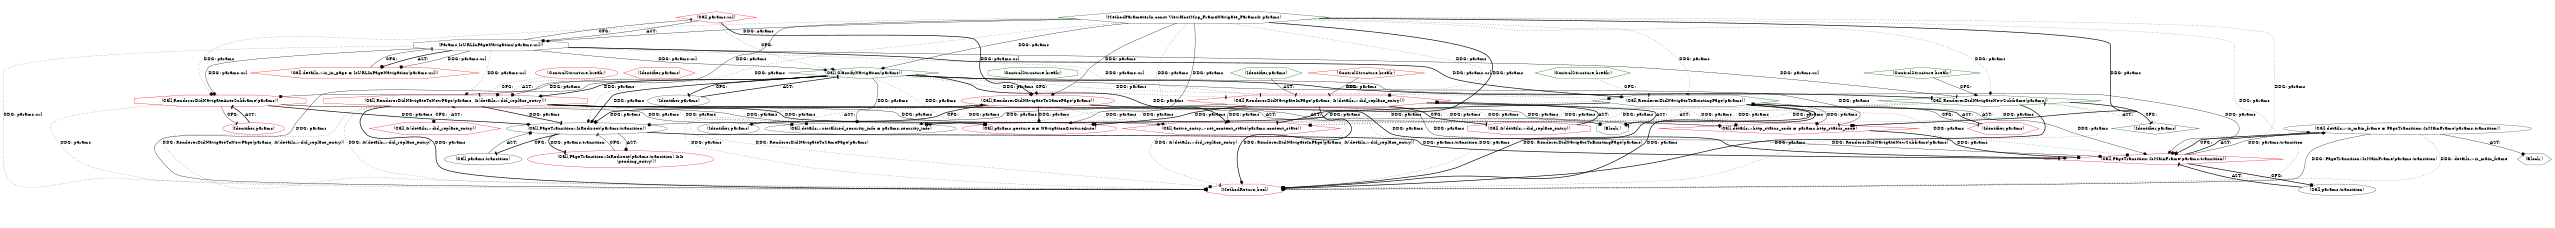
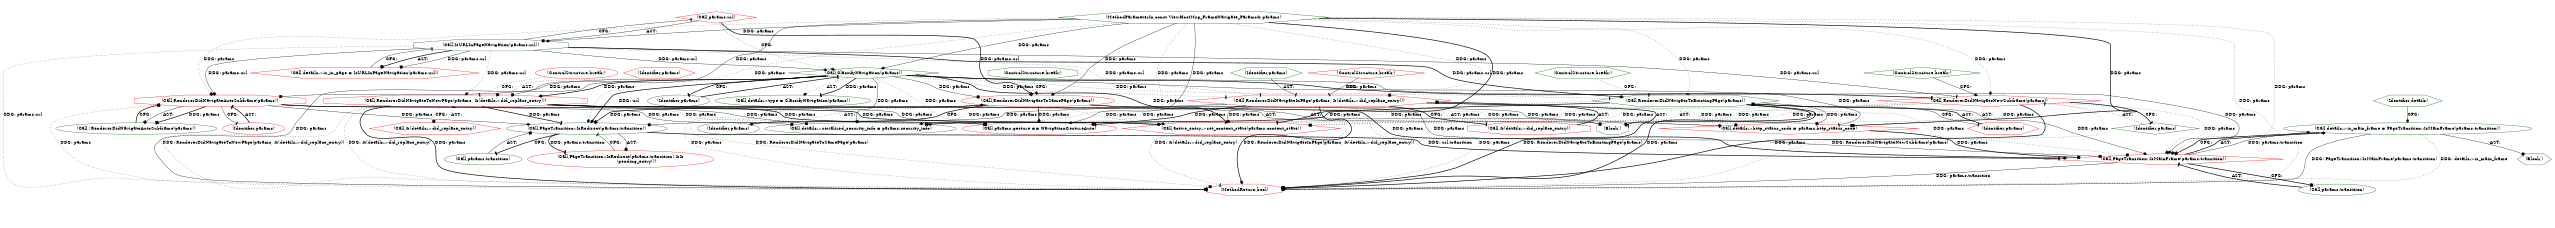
(491, 45) -> (491, 45)
none -> (934, 87)
(1273, 93) -> (1273, 93)
(629, 101) -> (629, 101)
none -> (793, 101)
(1989, 101) -> (1989, 101)
none -> (2408, 101)
none -> (2156, 111)
(1465, 115) -> (1465, 115)
(397, 117) -> (397, 117)
none -> (872, 118)
none -> (136, 129)
(1450, 142) -> (1450, 142)
none -> (1701, 183)
